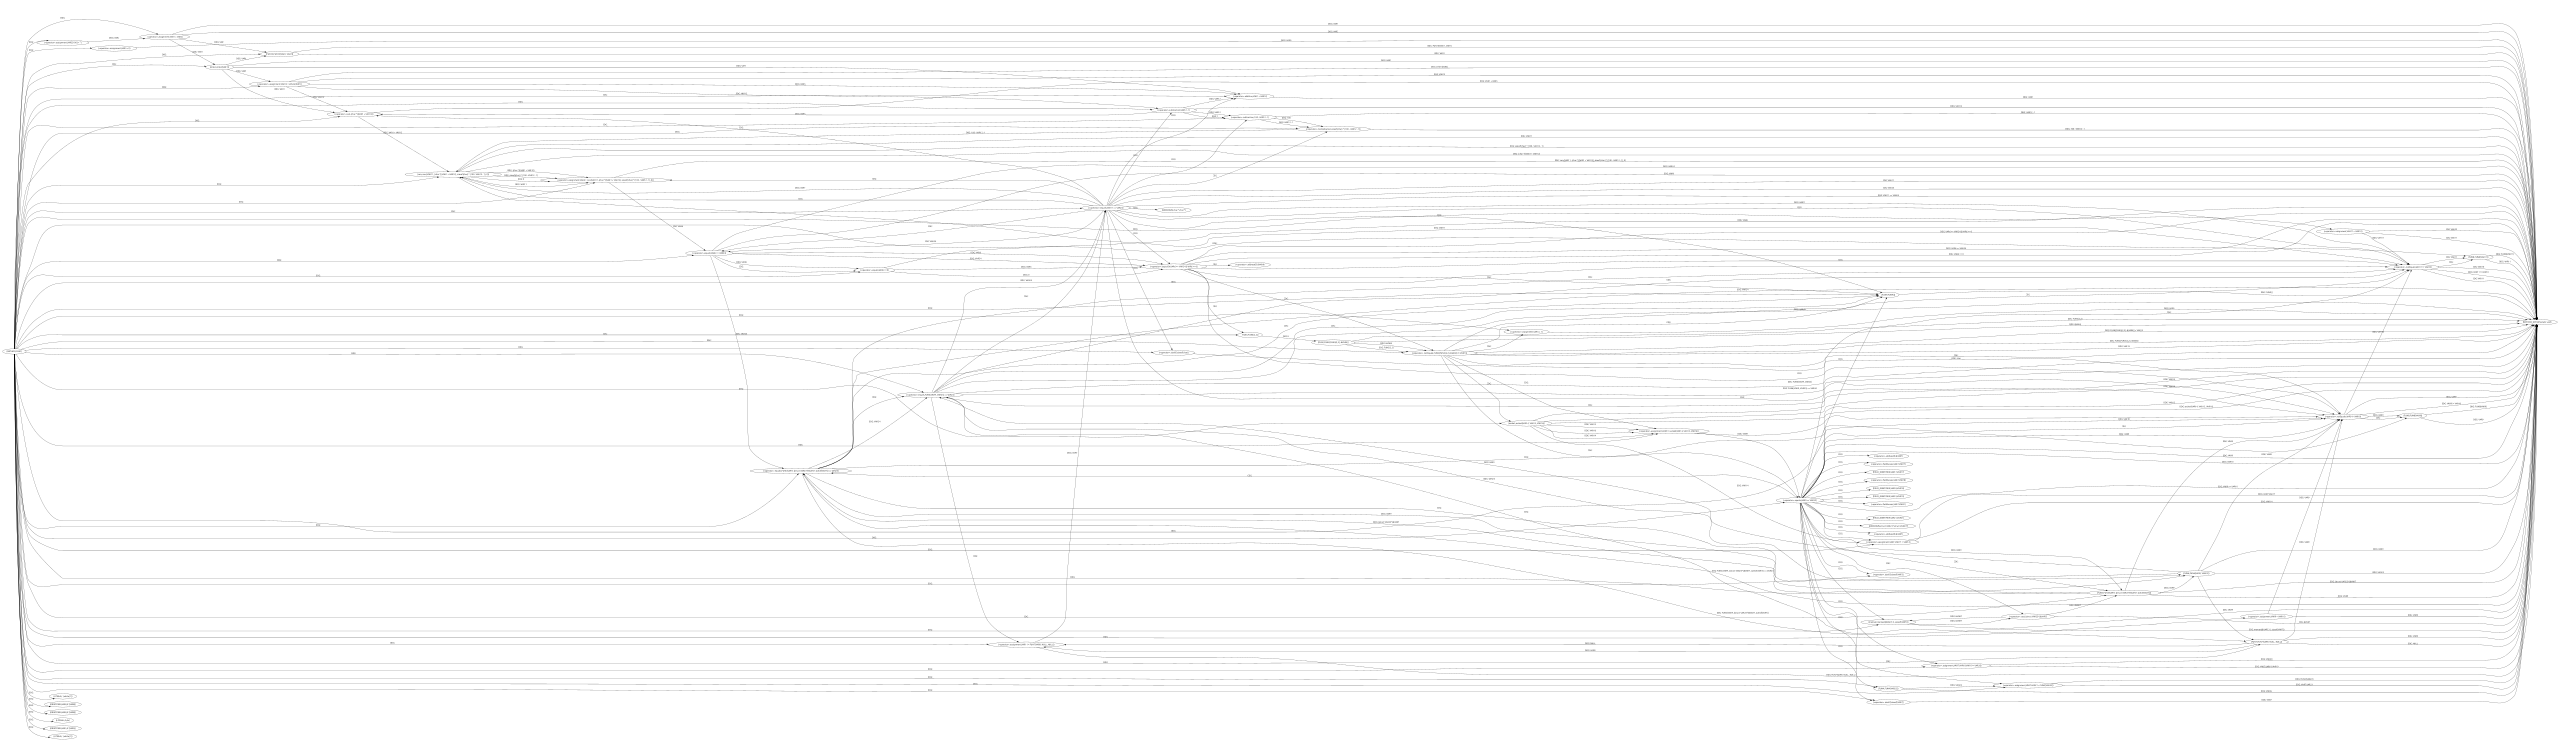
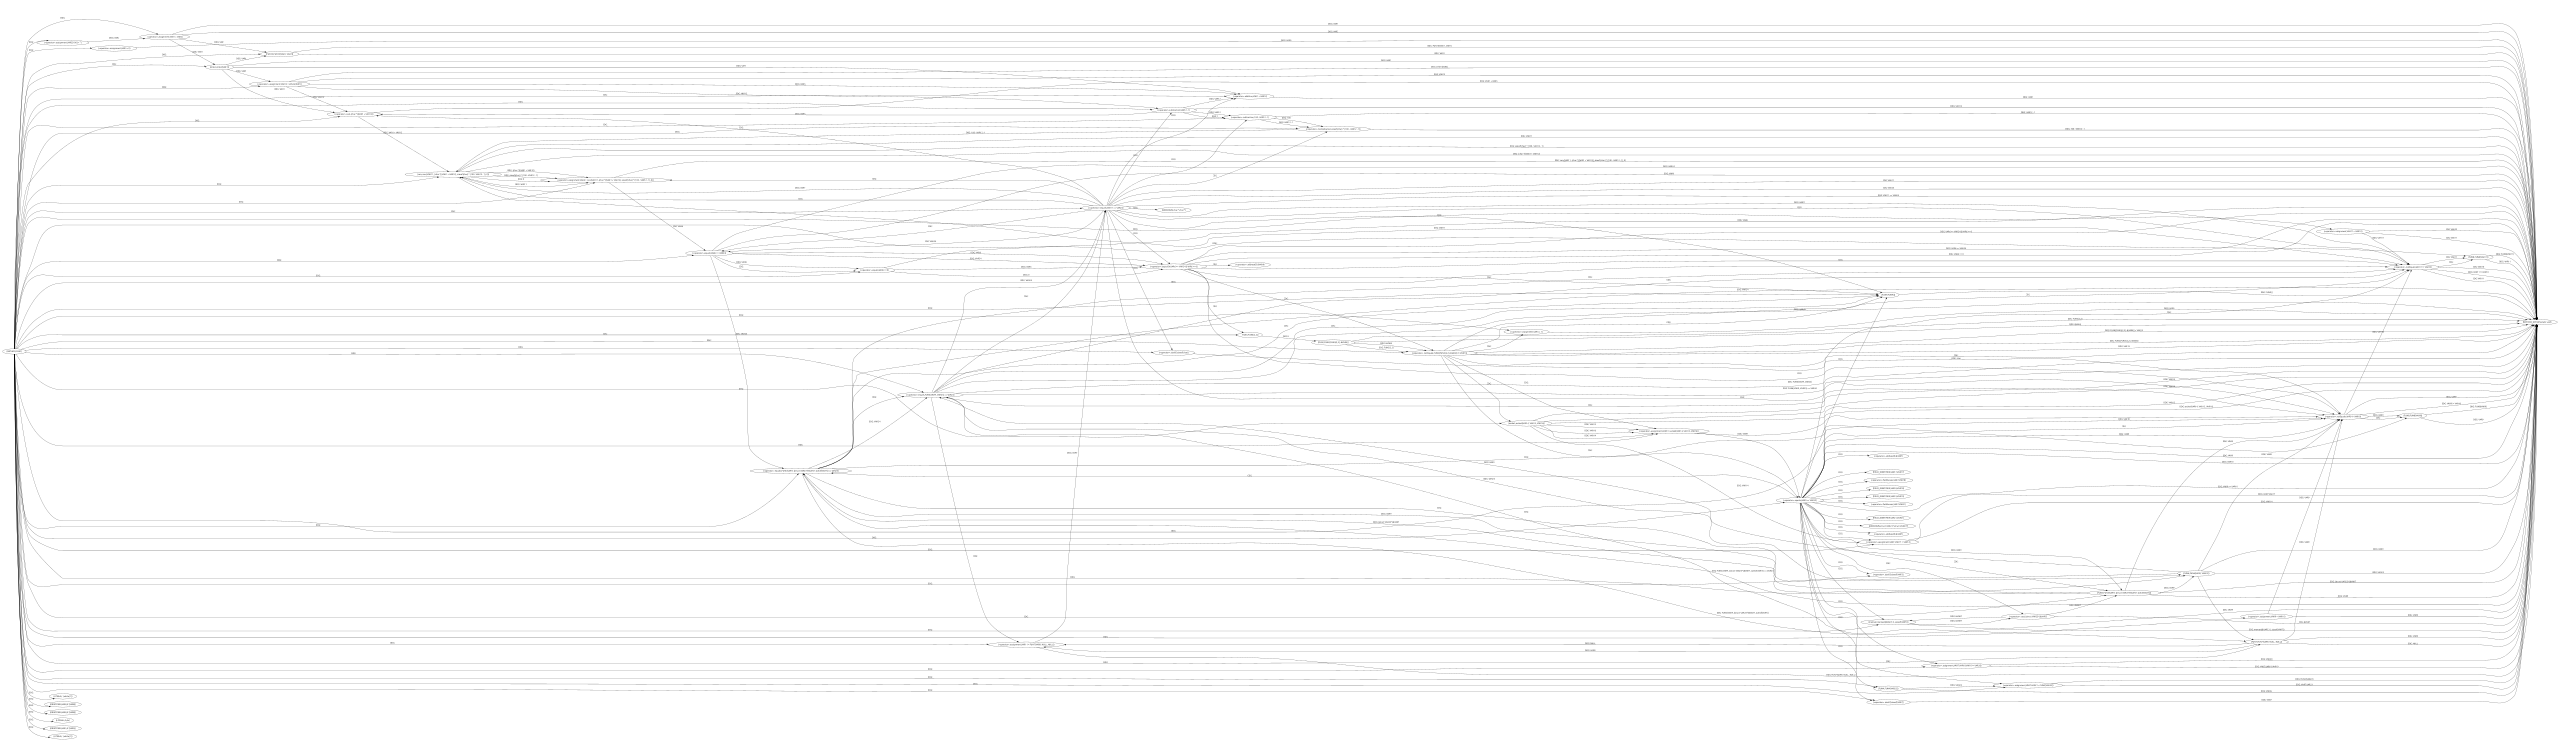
(1888, 464) -> none
